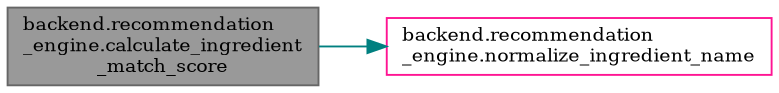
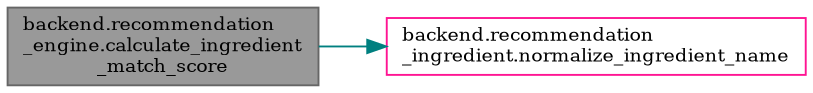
(579, 46) -> (596, 46)
